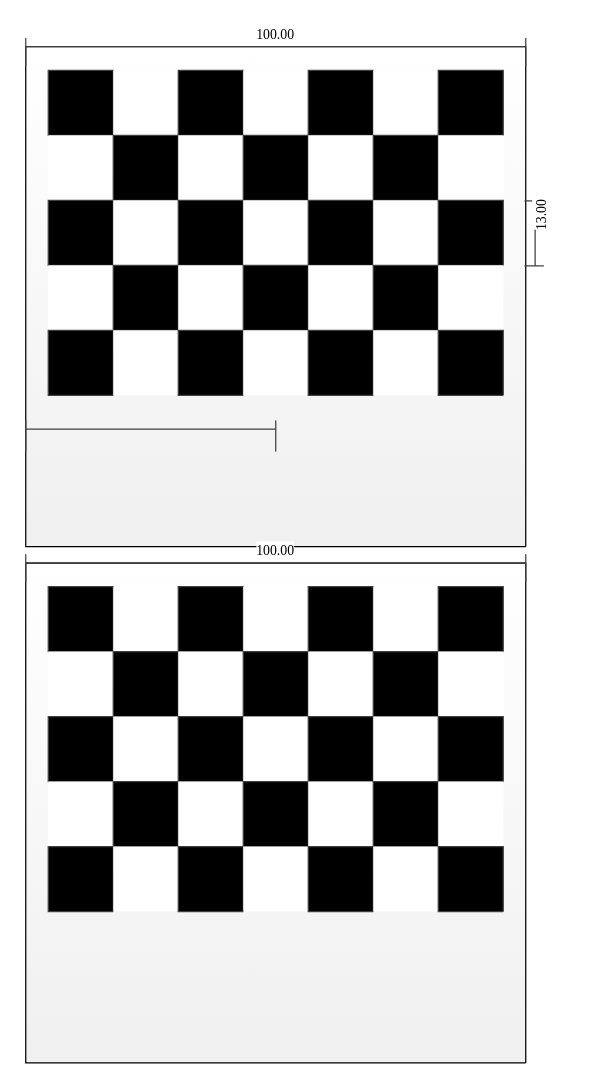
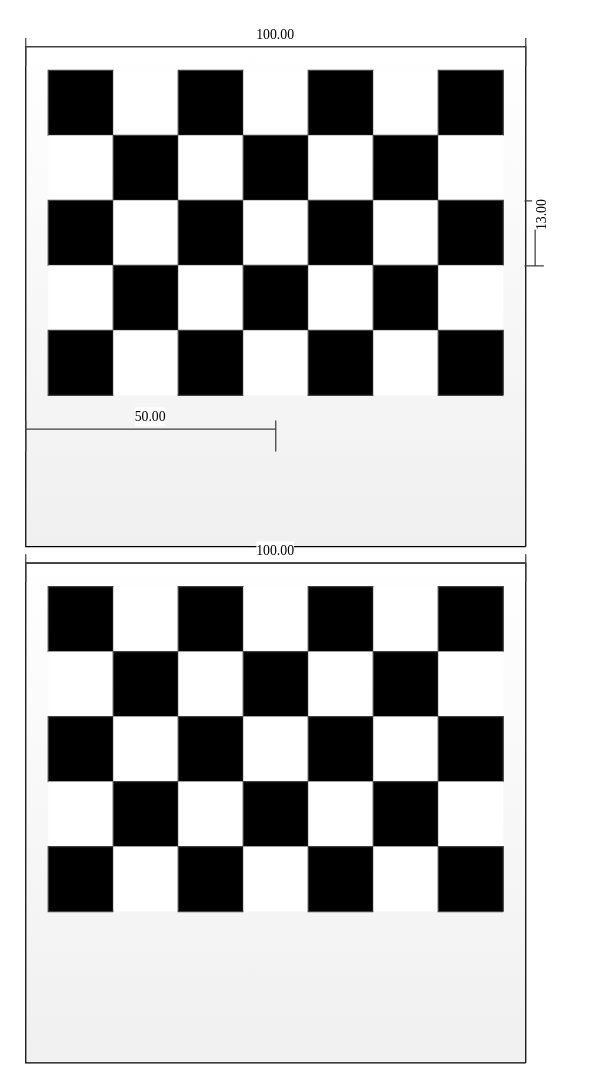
none -> (151, 417)
